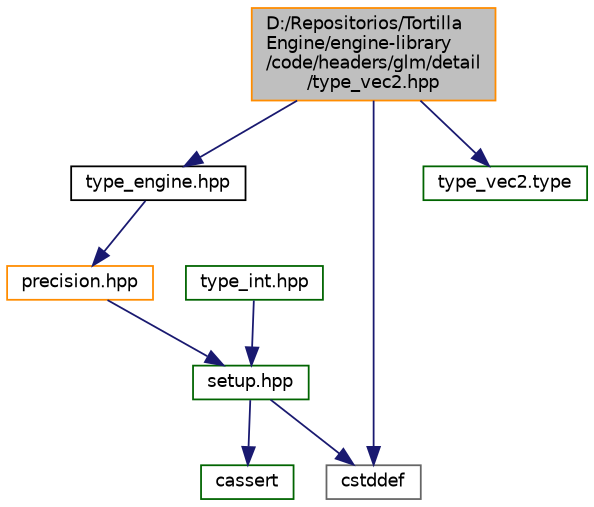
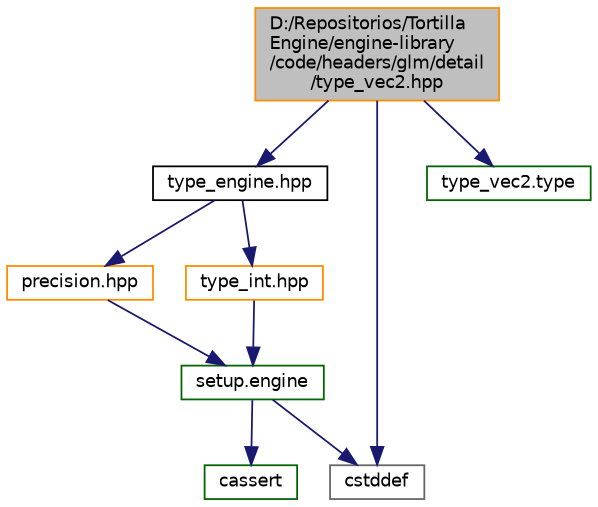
none -> (246, 224)
(254, 283) -> (254, 283)
(251, 383) -> (253, 383)
